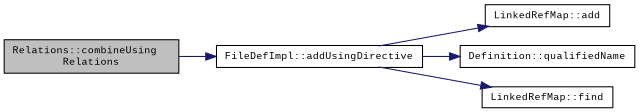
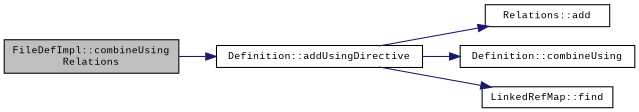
(547, 16) -> (547, 16)
(92, 56) -> (92, 56)
(320, 56) -> (320, 56)
(547, 56) -> (547, 56)
